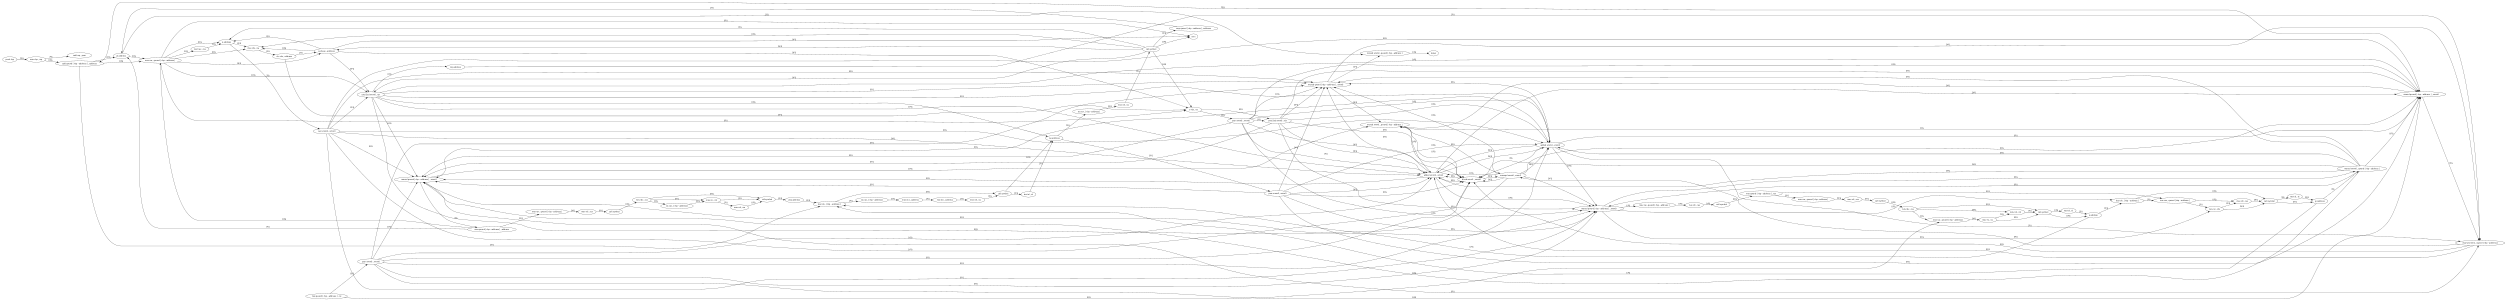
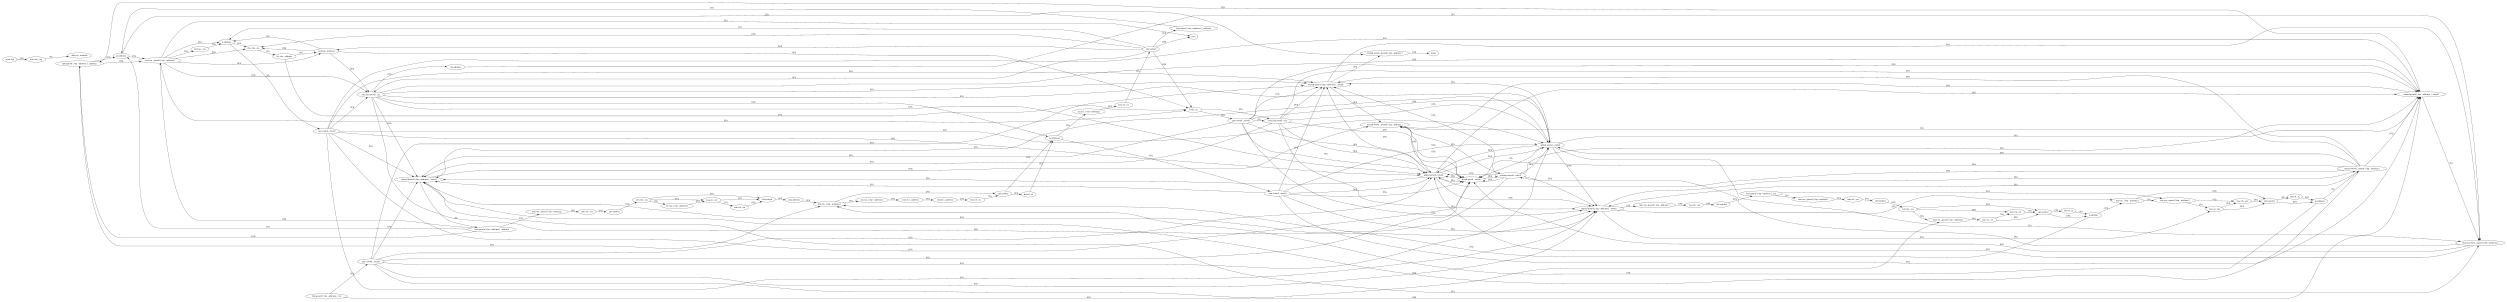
(760, 41) -> none
(80, 55) -> (80, 55)
(51, 62) -> (208, 238)
